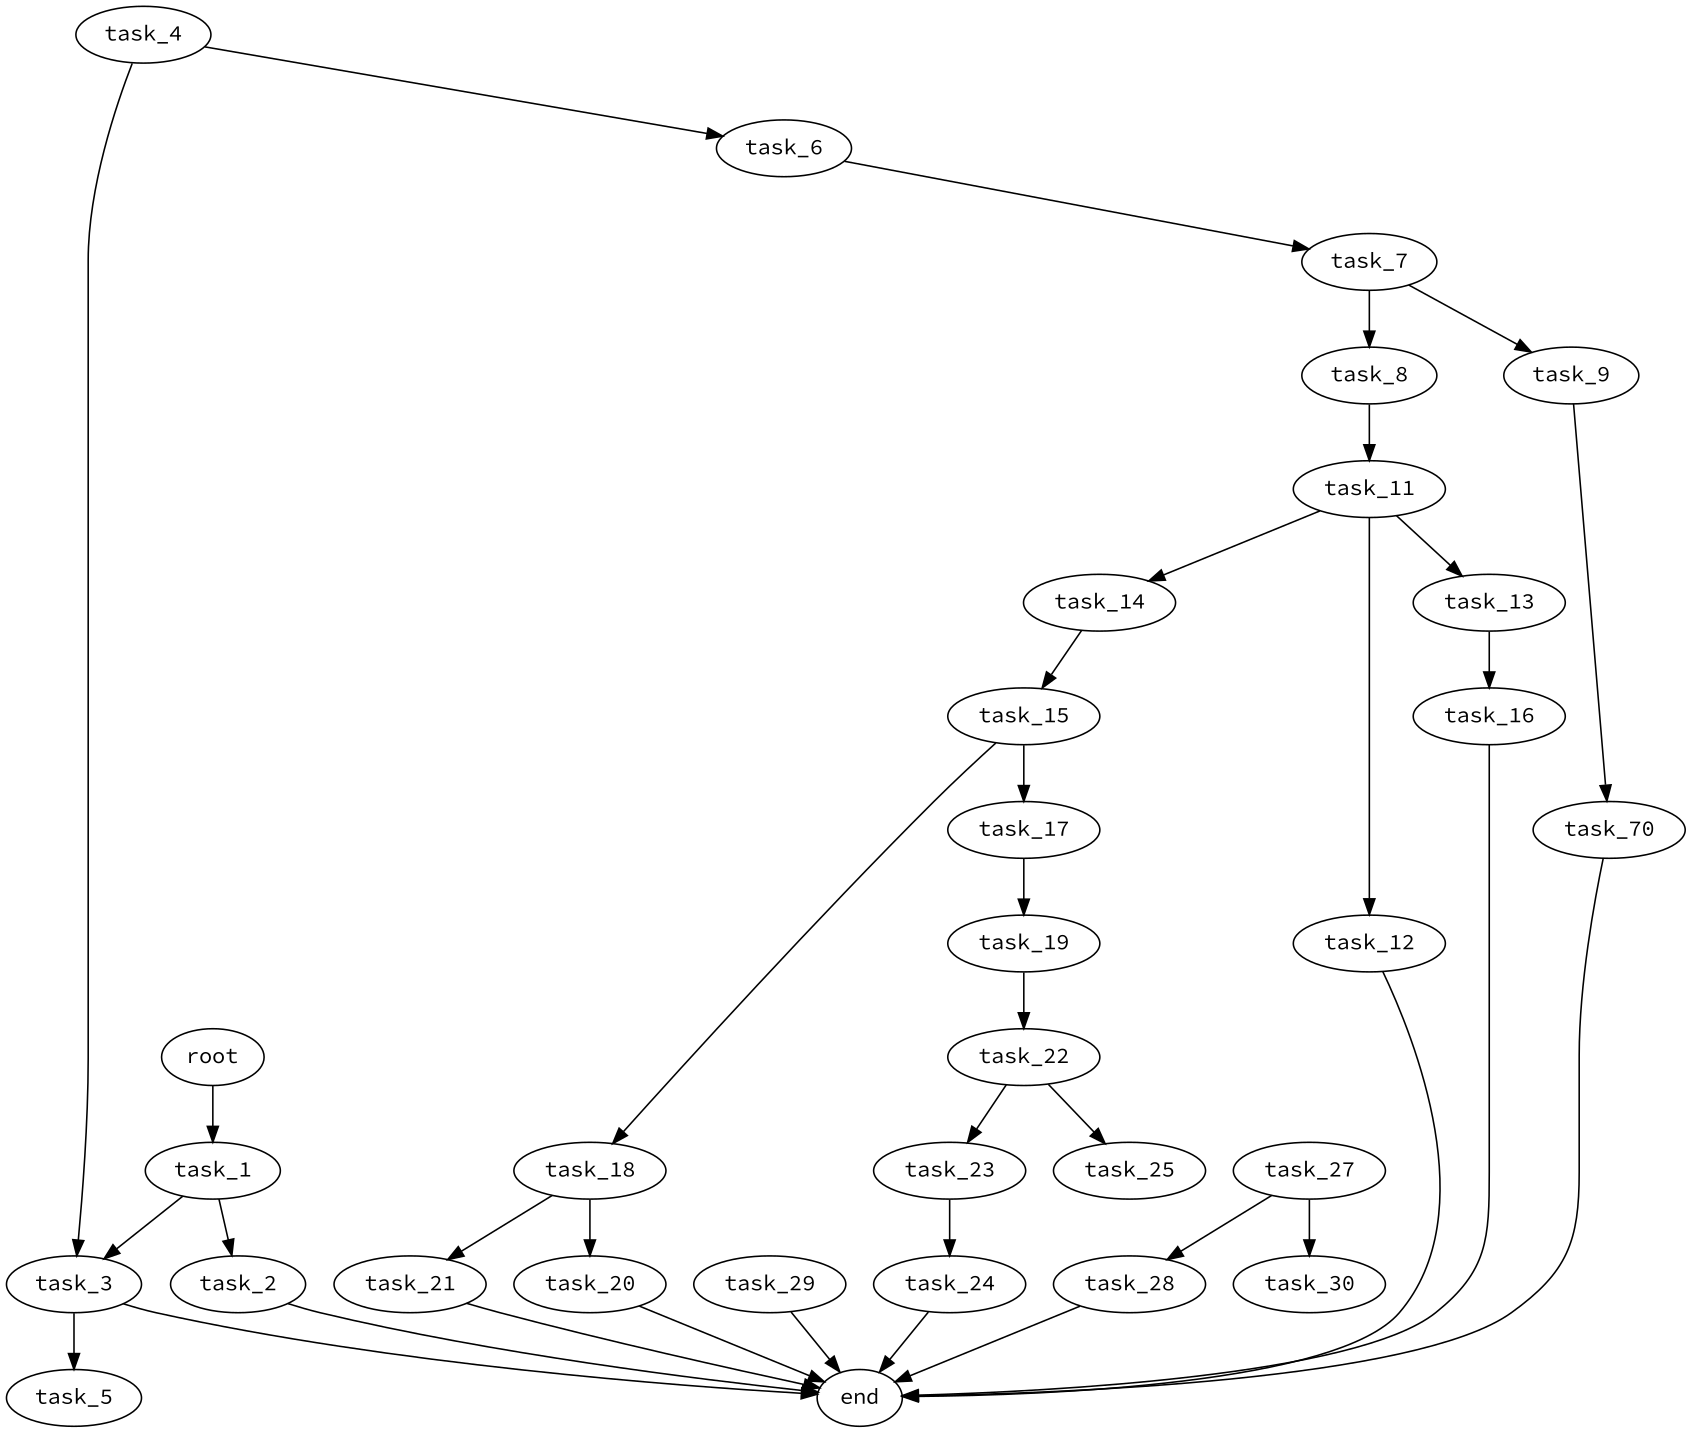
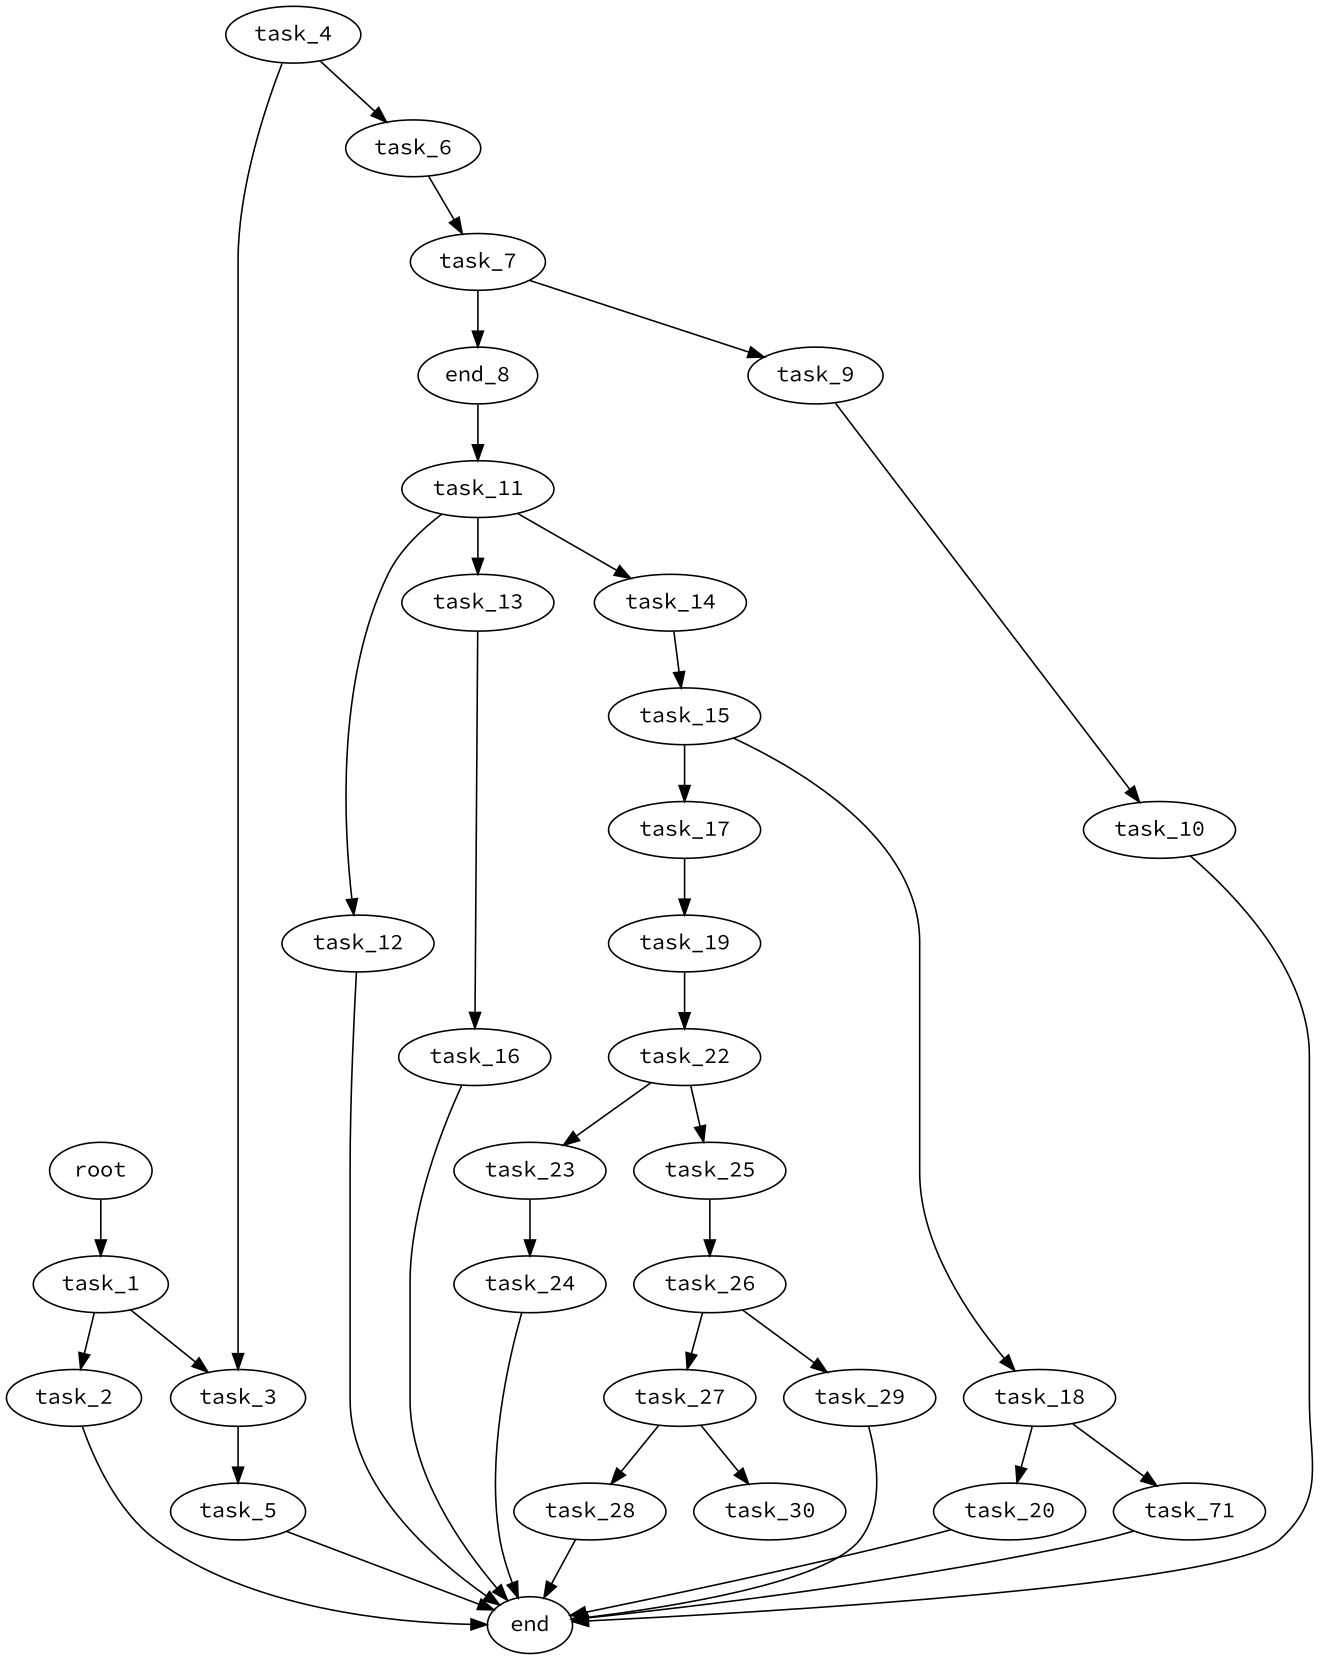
(1369, 376) -> (478, 376)
(1609, 830) -> (1160, 830)
(410, 1284) -> (1189, 1512)
none -> (710, 1284)
(460, 1363) -> (383, 1568)
